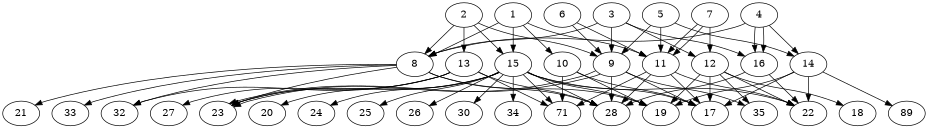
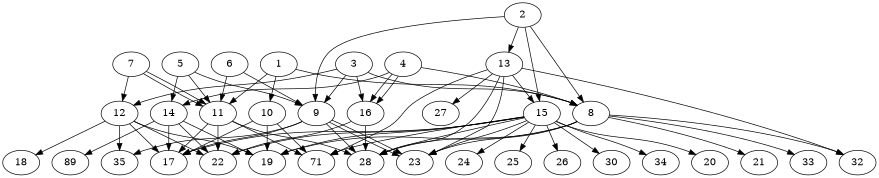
(513, 36) -> (518, 83)
